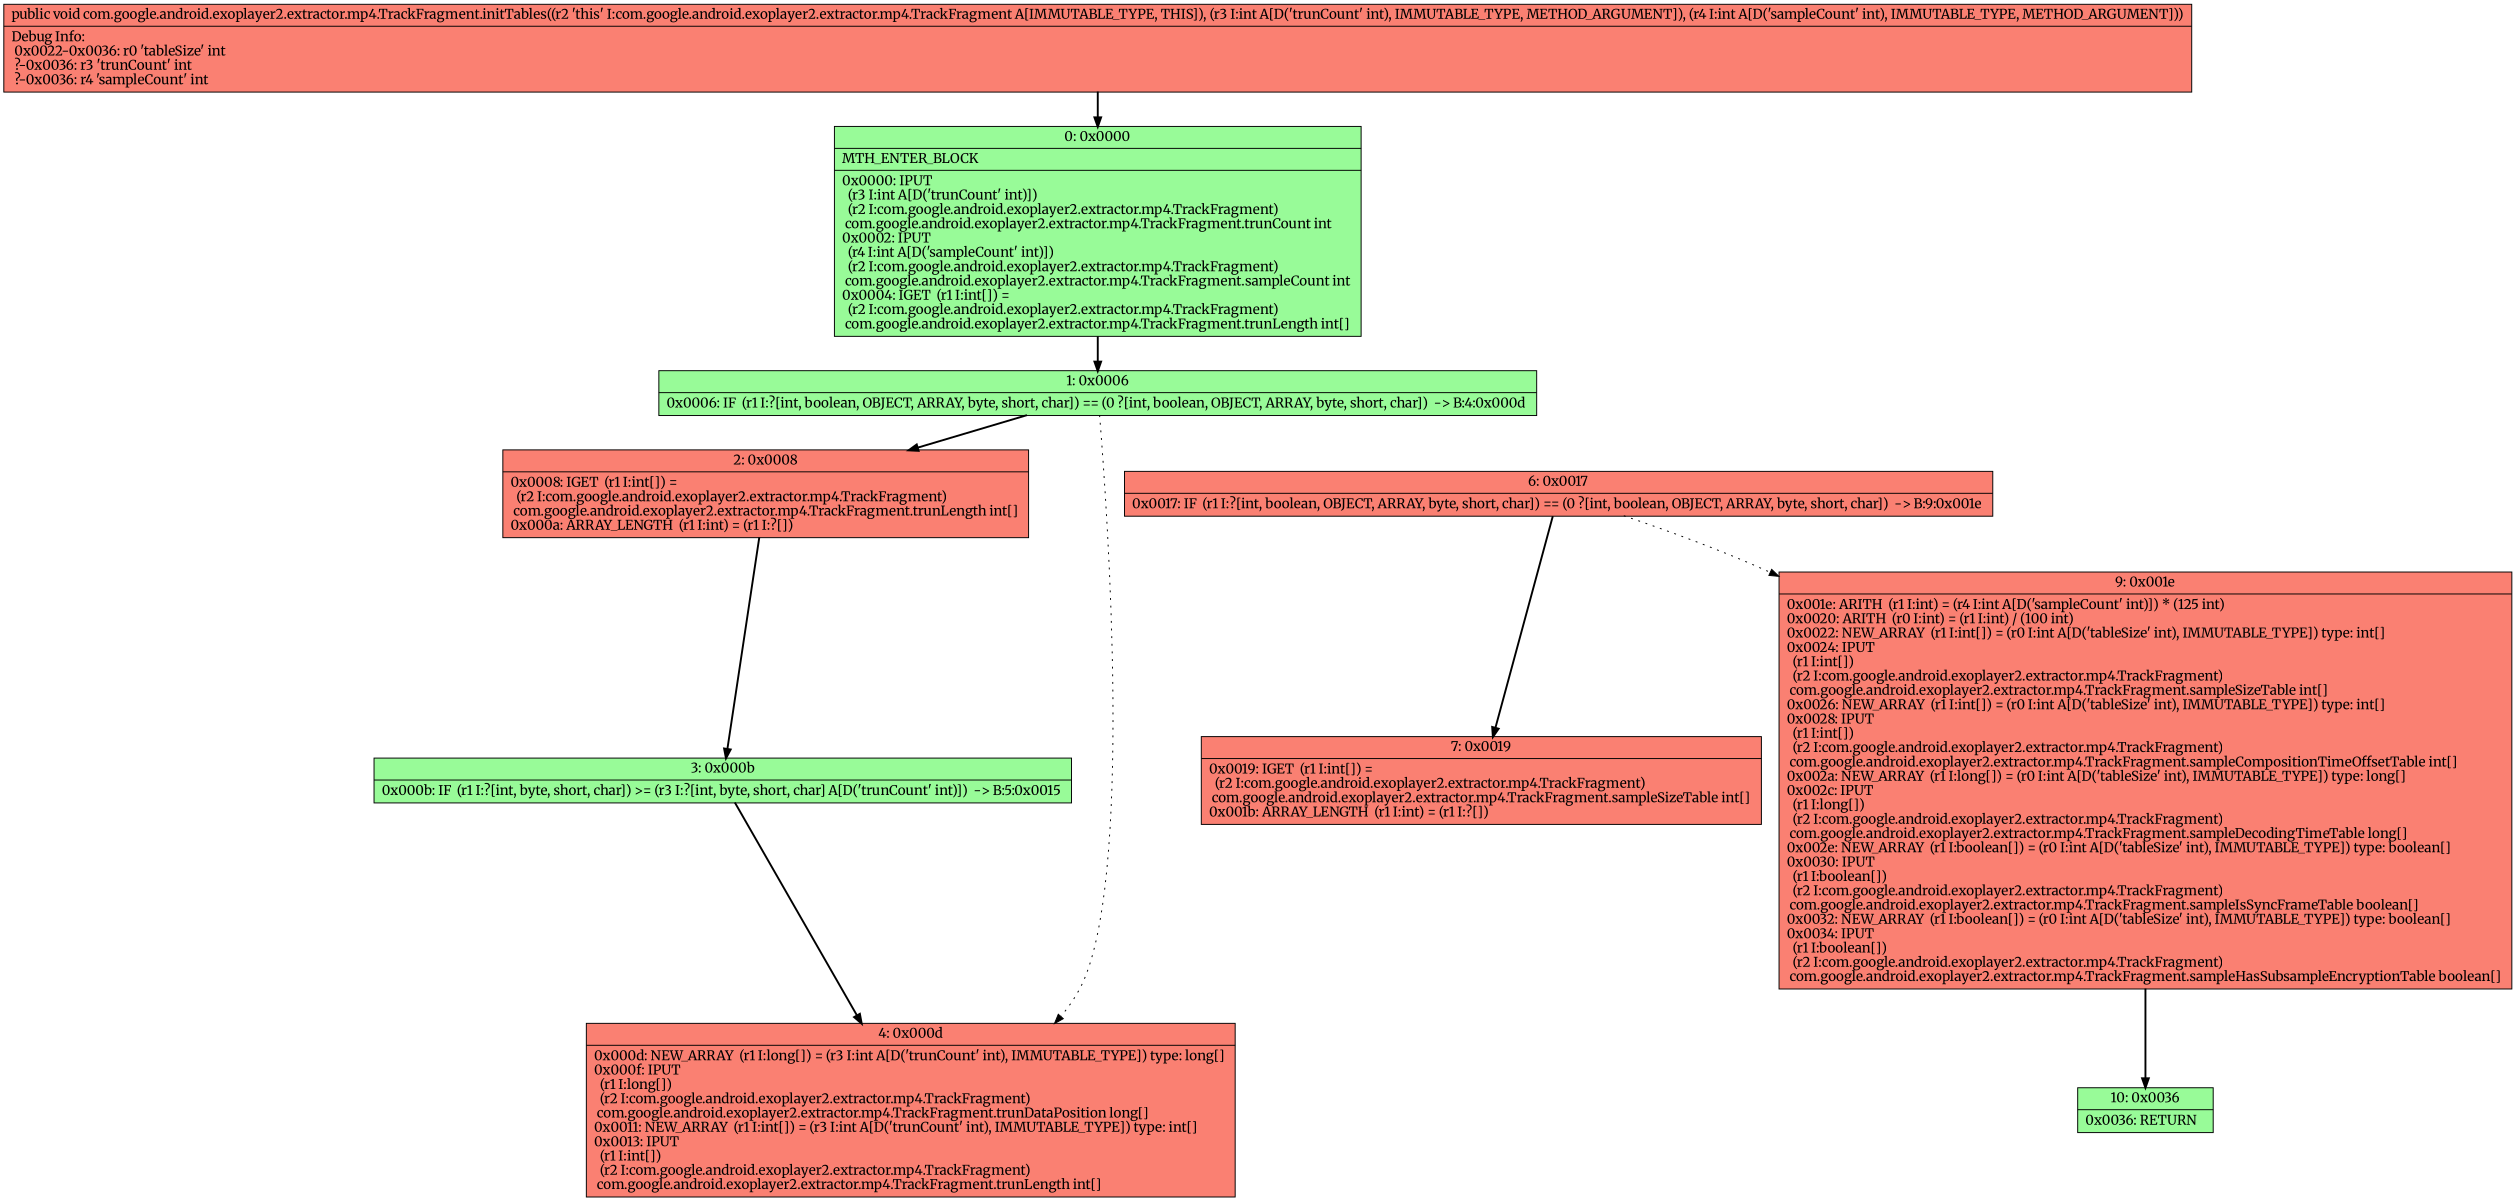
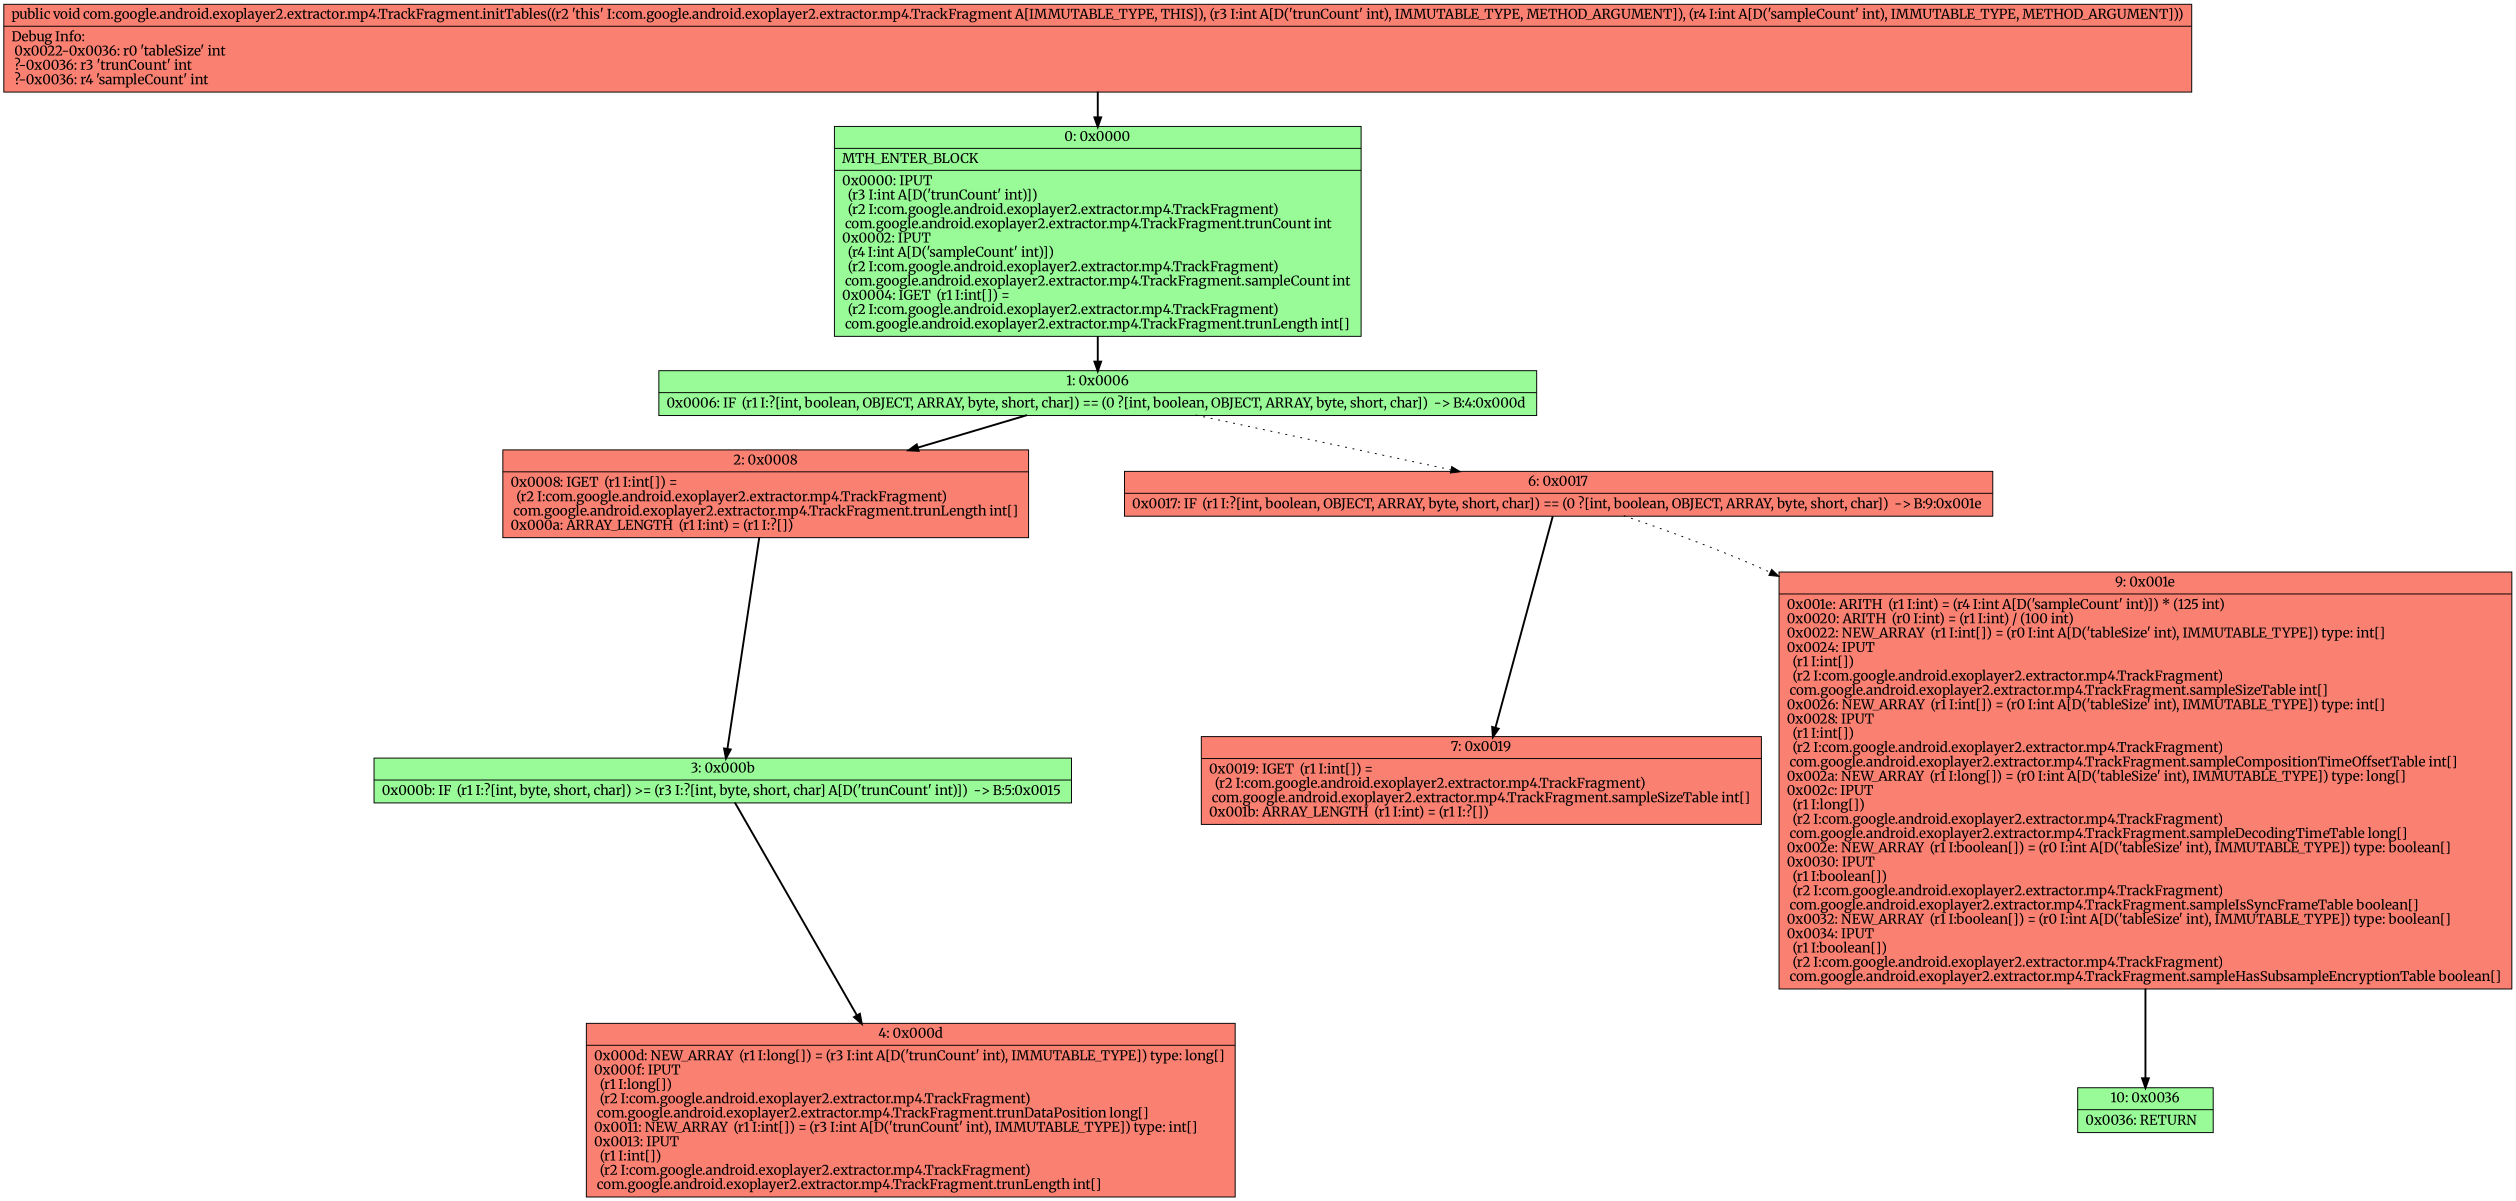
(1113, 720) -> (1323, 442)
